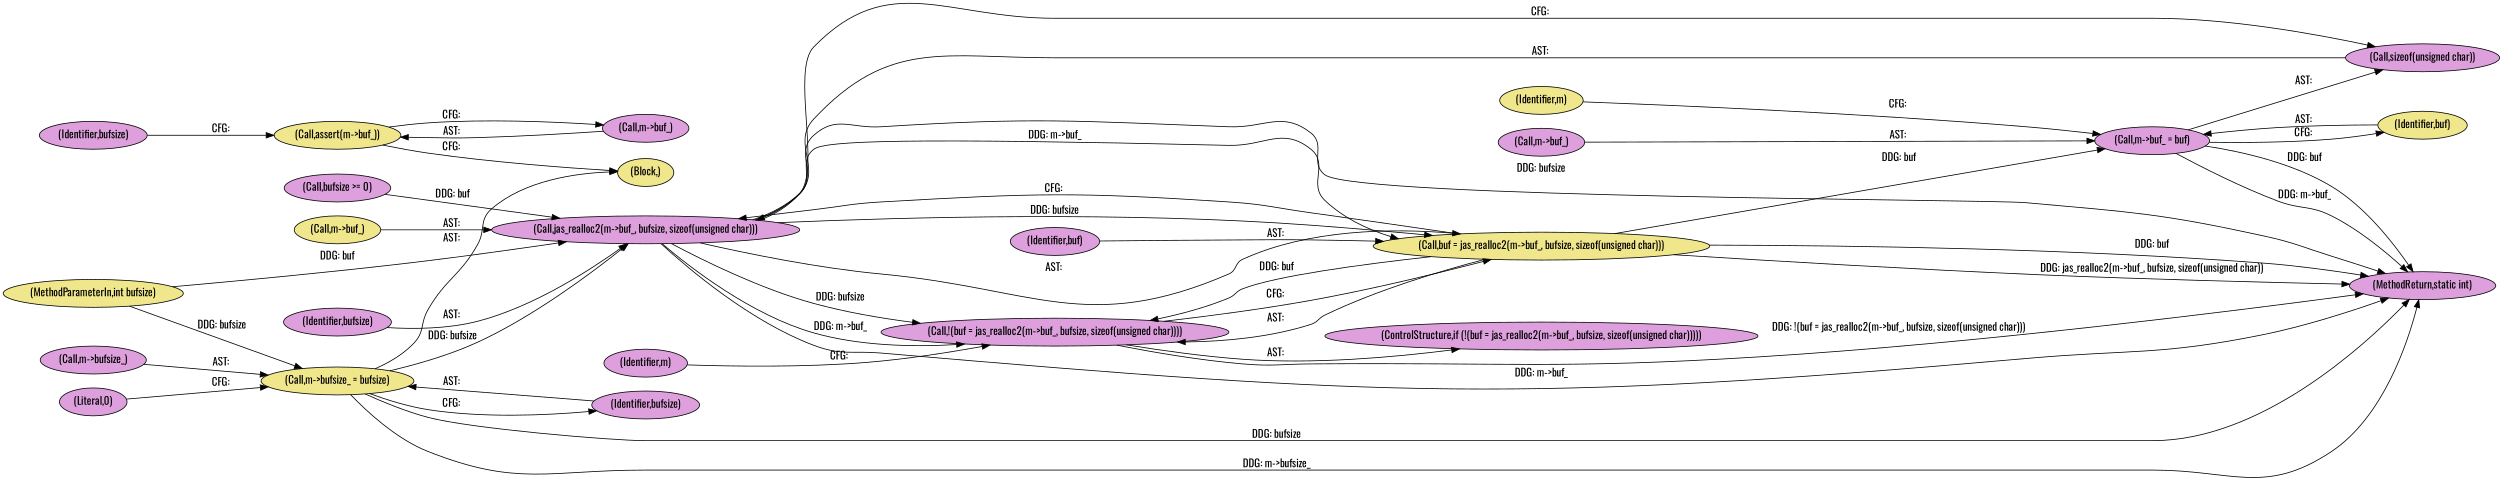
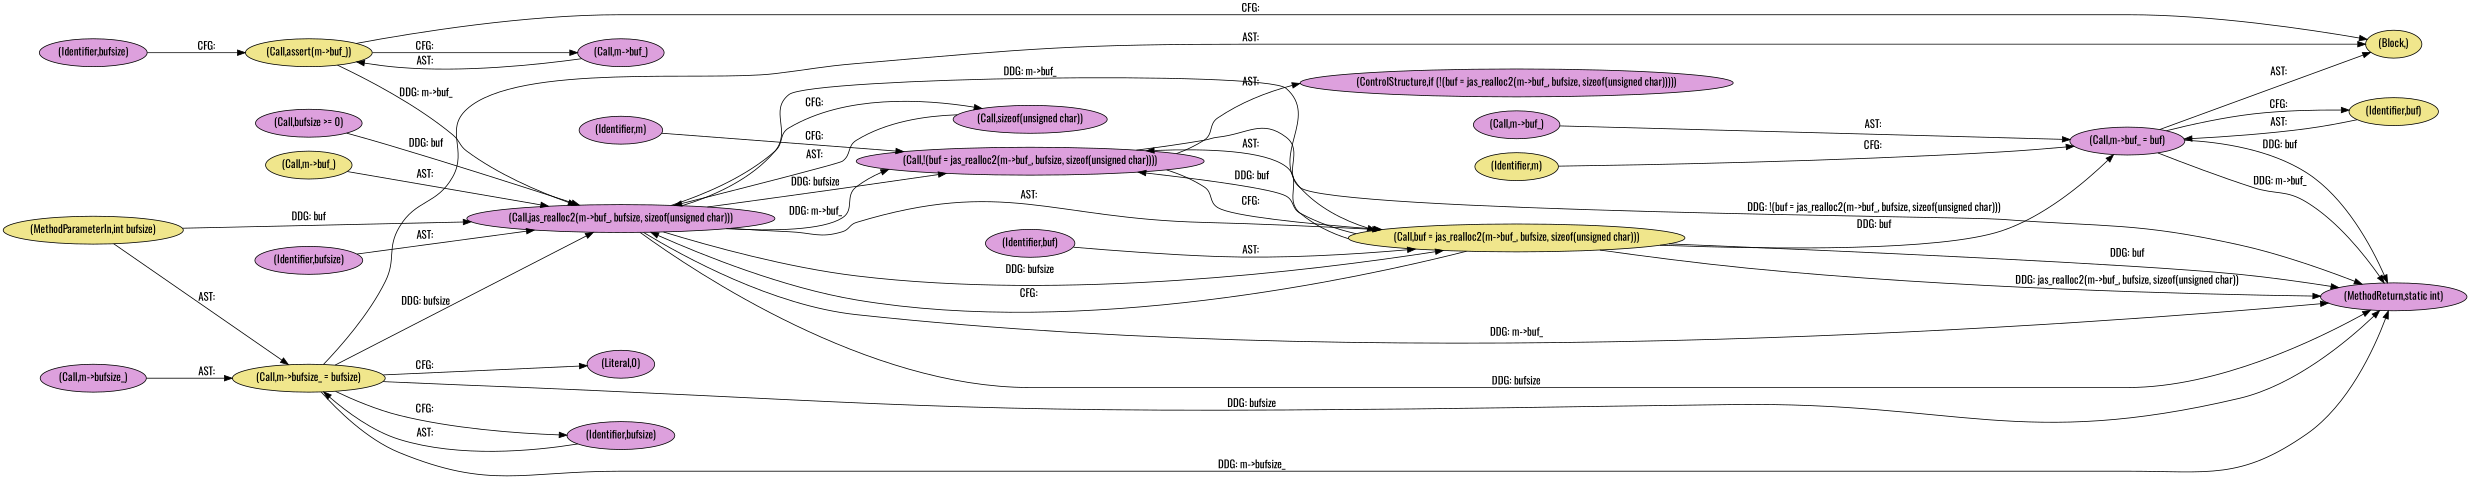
(2282, 101) -> (2261, 92)
none -> (448, 131)
(222, 326) -> (208, 298)
(193, 393) -> (481, 370)
